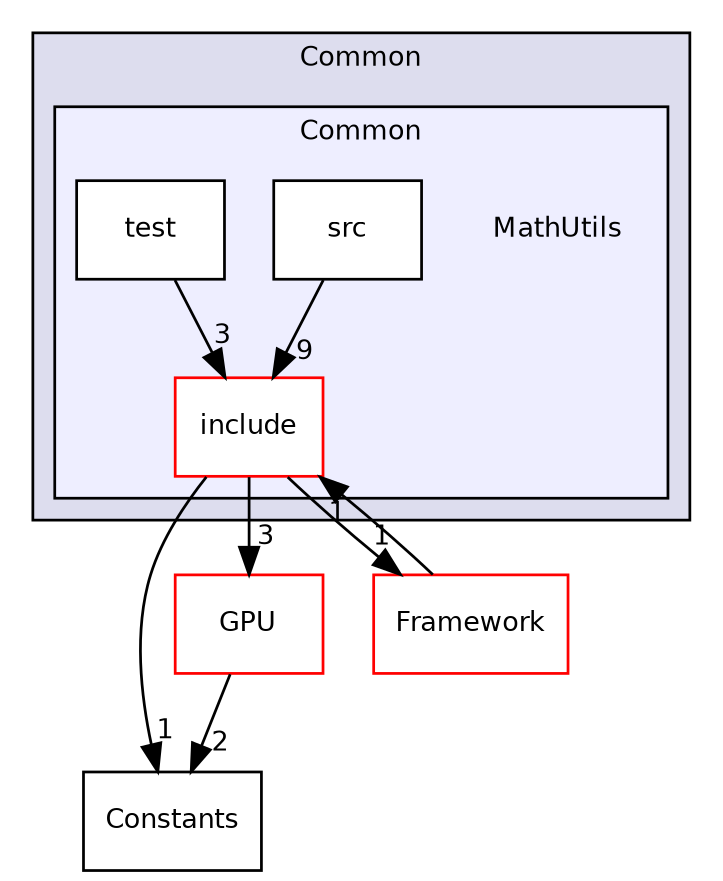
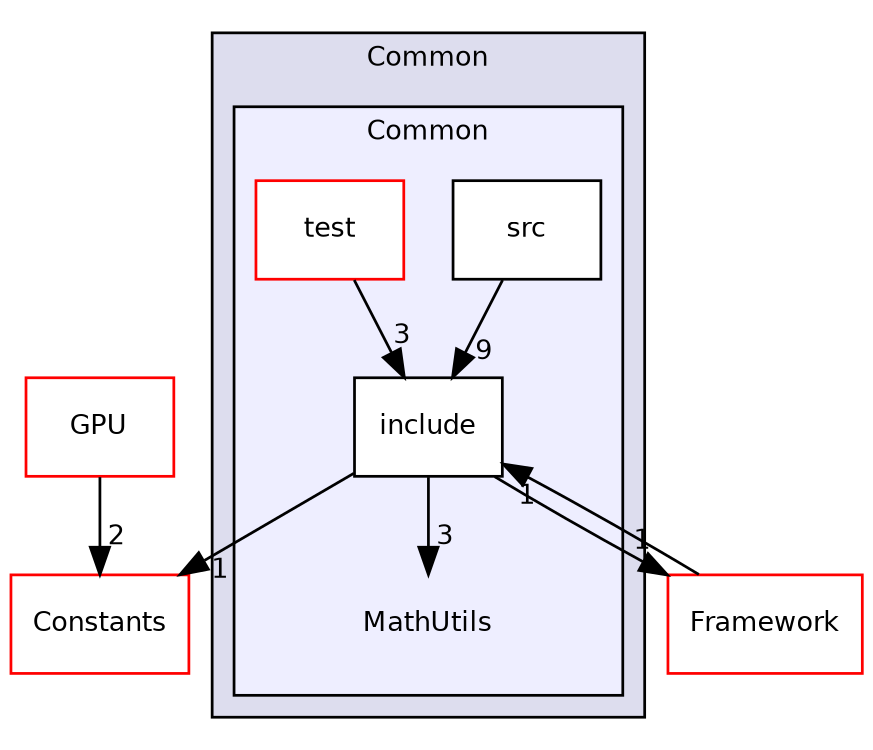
(151, 230) -> (330, 230)
(249, 427) -> (428, 427)
(249, 512) -> (428, 512)
(172, 821) -> (100, 624)
